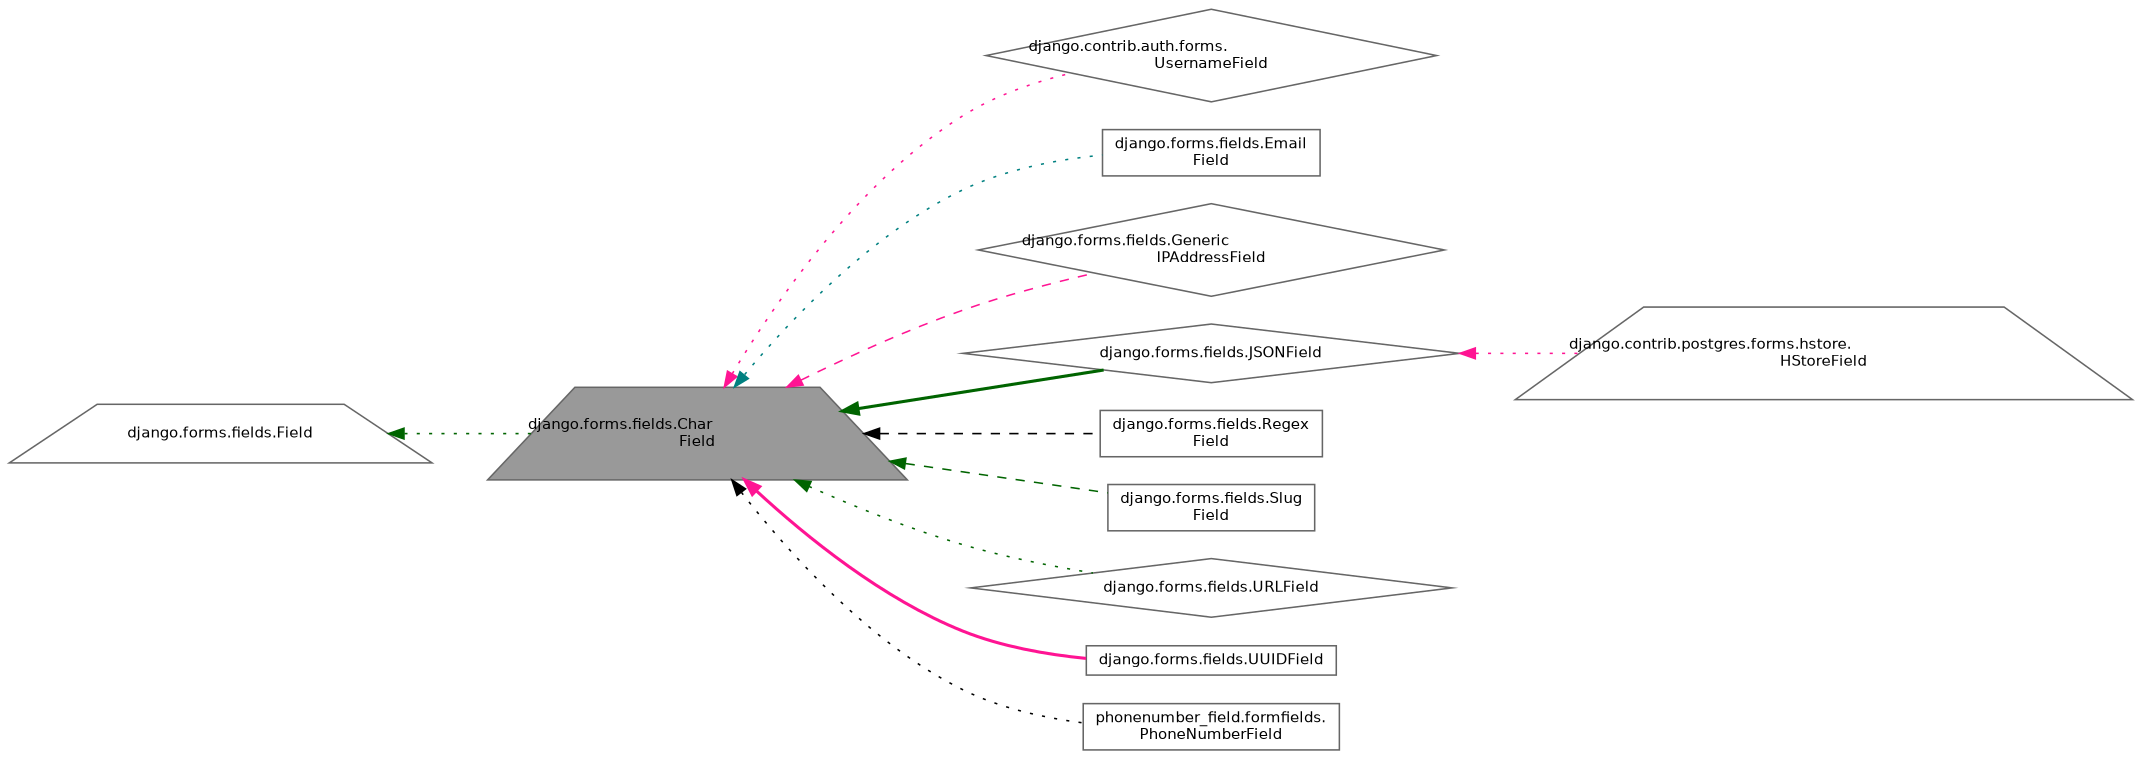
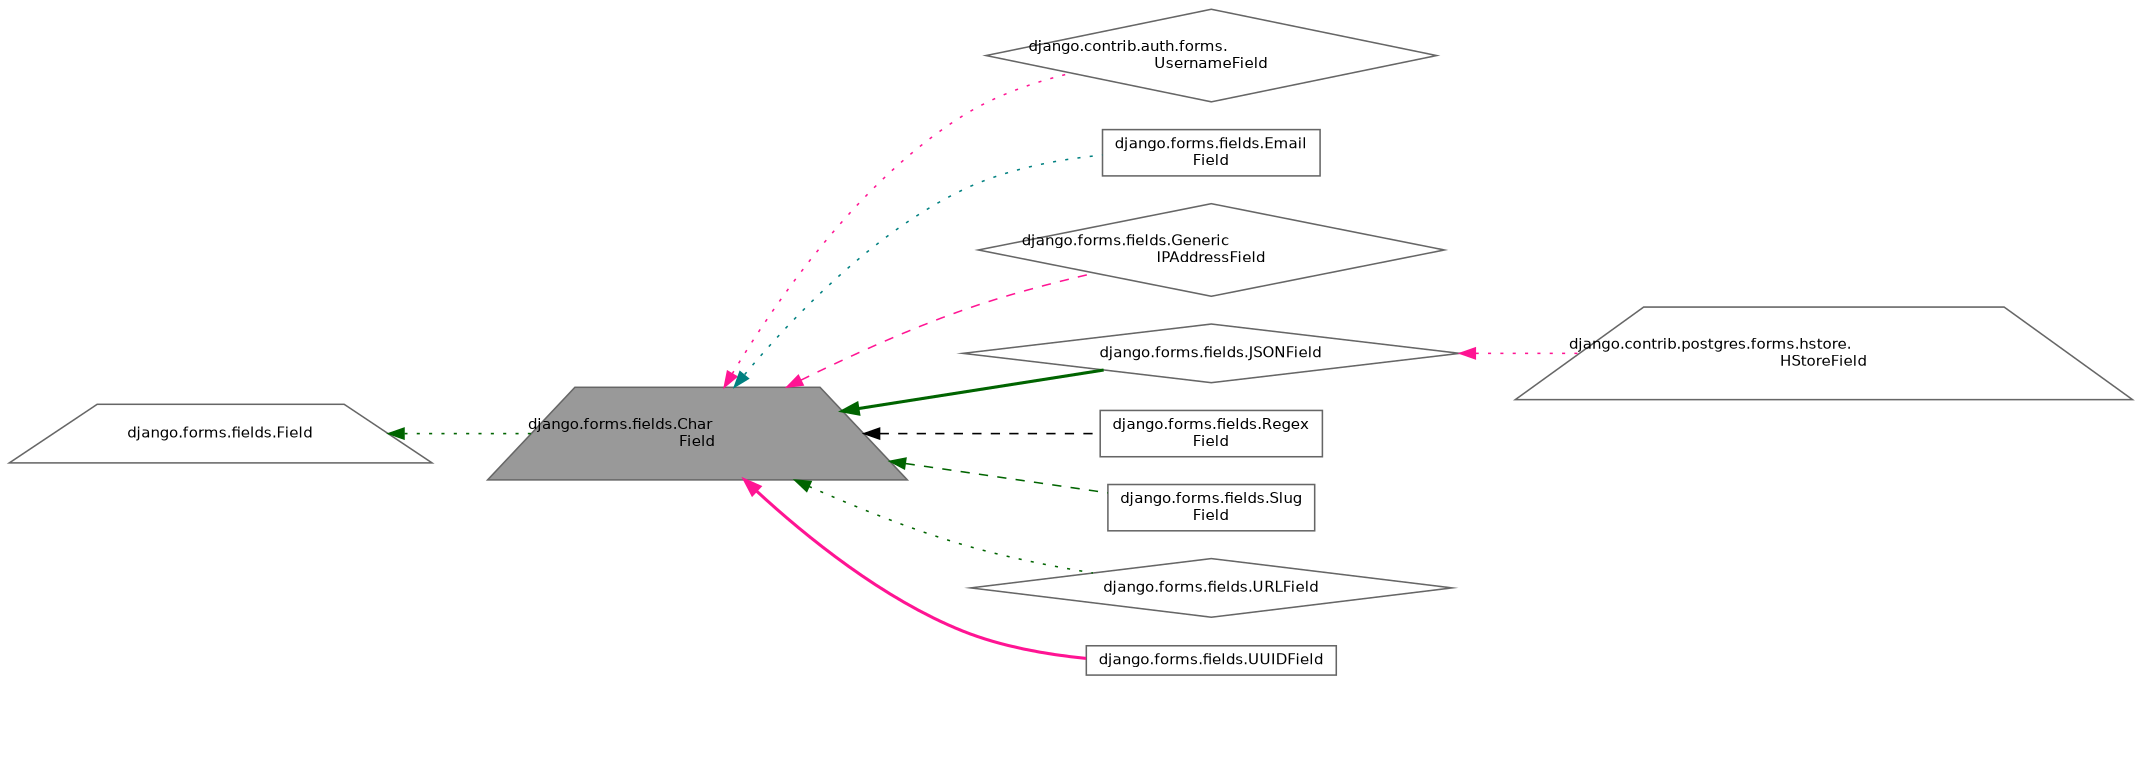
(1211, 727) -> none
